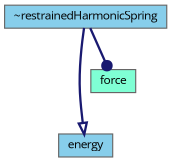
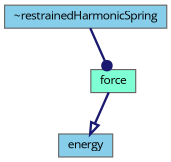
(80, 75) -> (102, 108)
